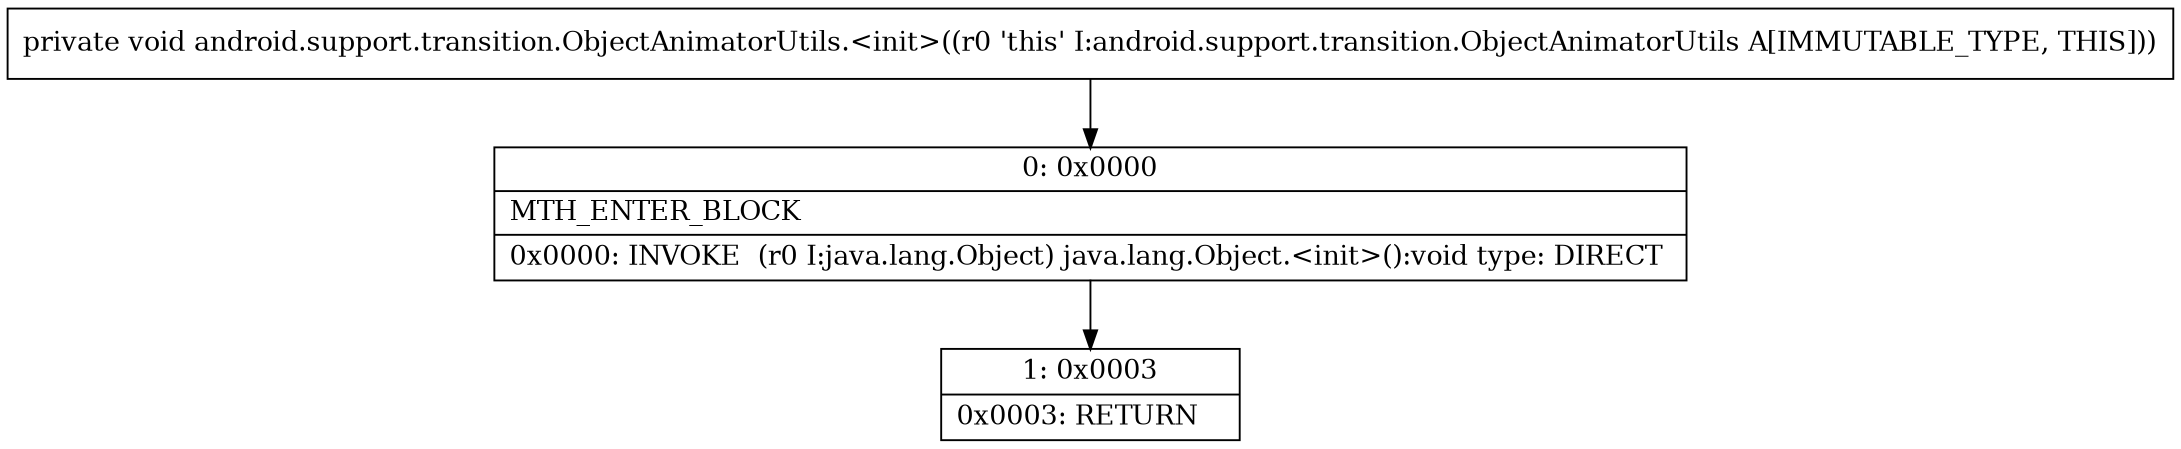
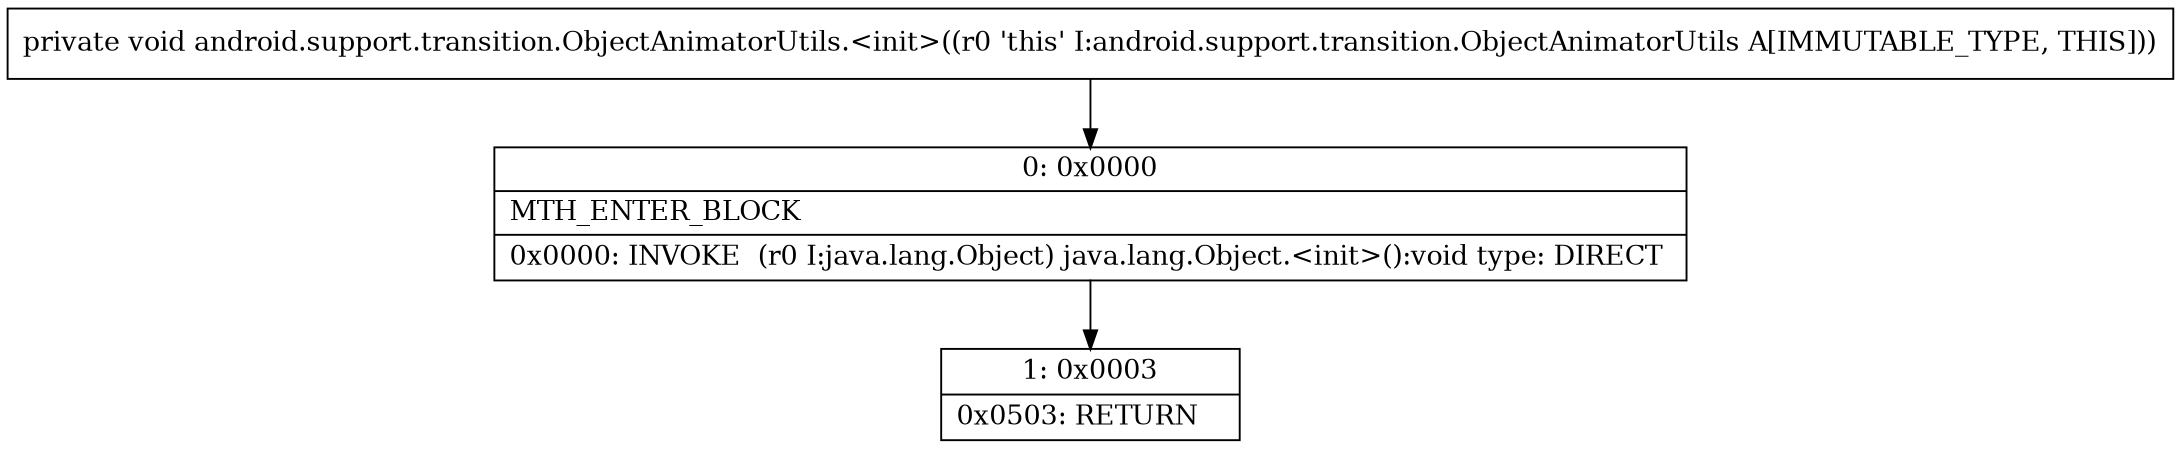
(1090, 416) -> (1090, 416)
